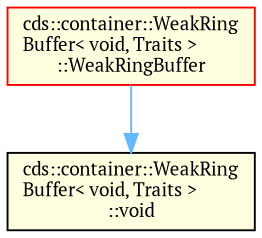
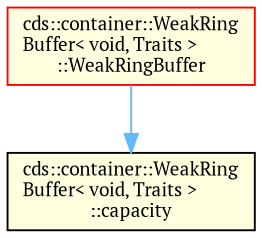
(131, 192) -> (131, 192)
